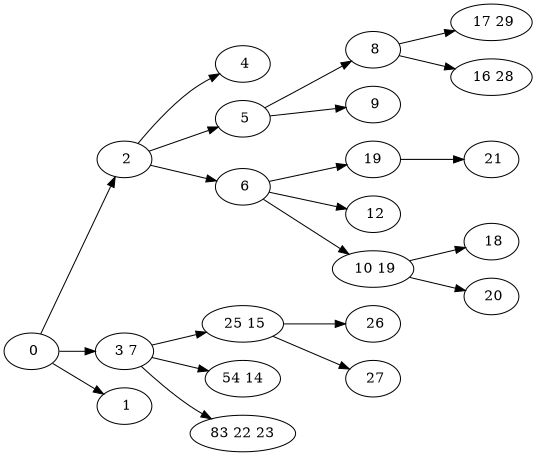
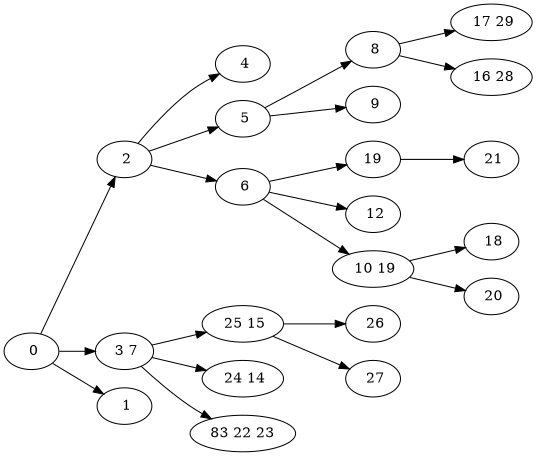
(243, 379) -> (243, 379)
